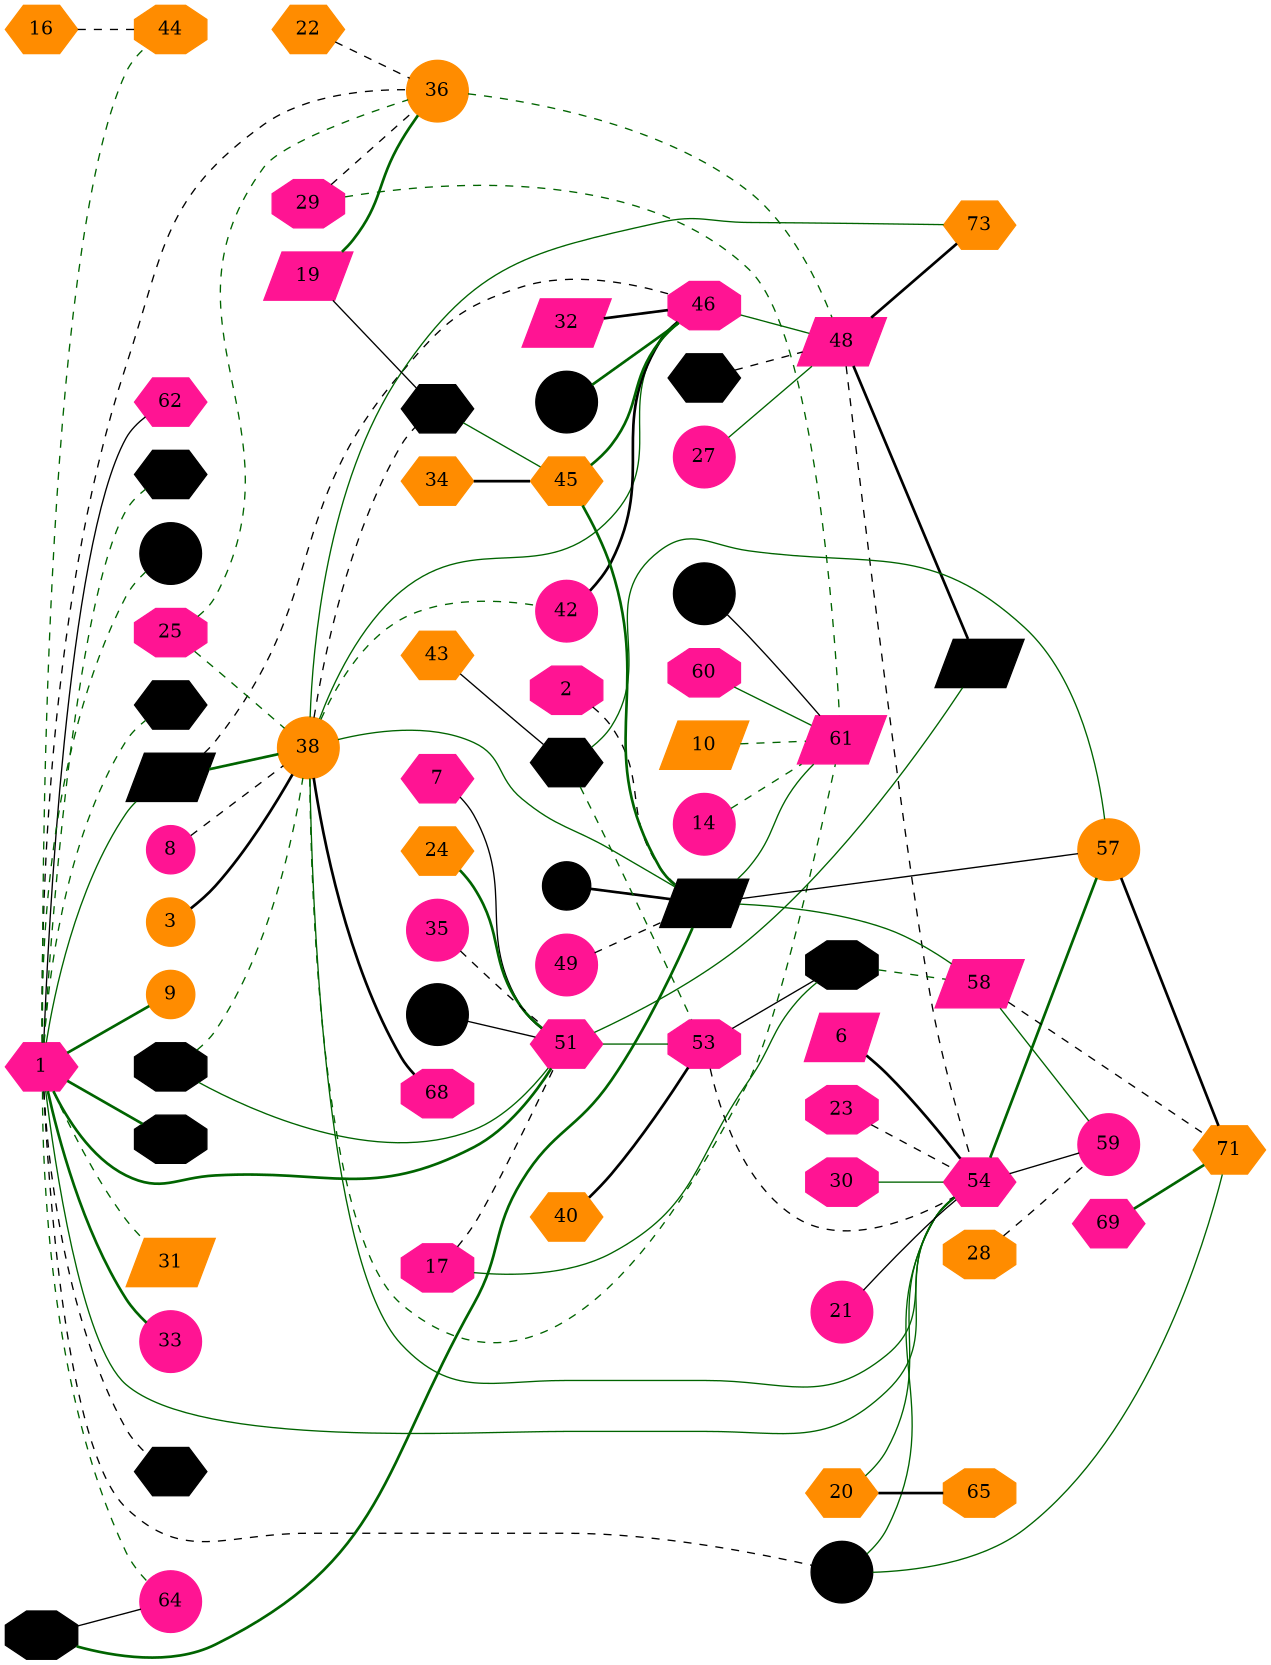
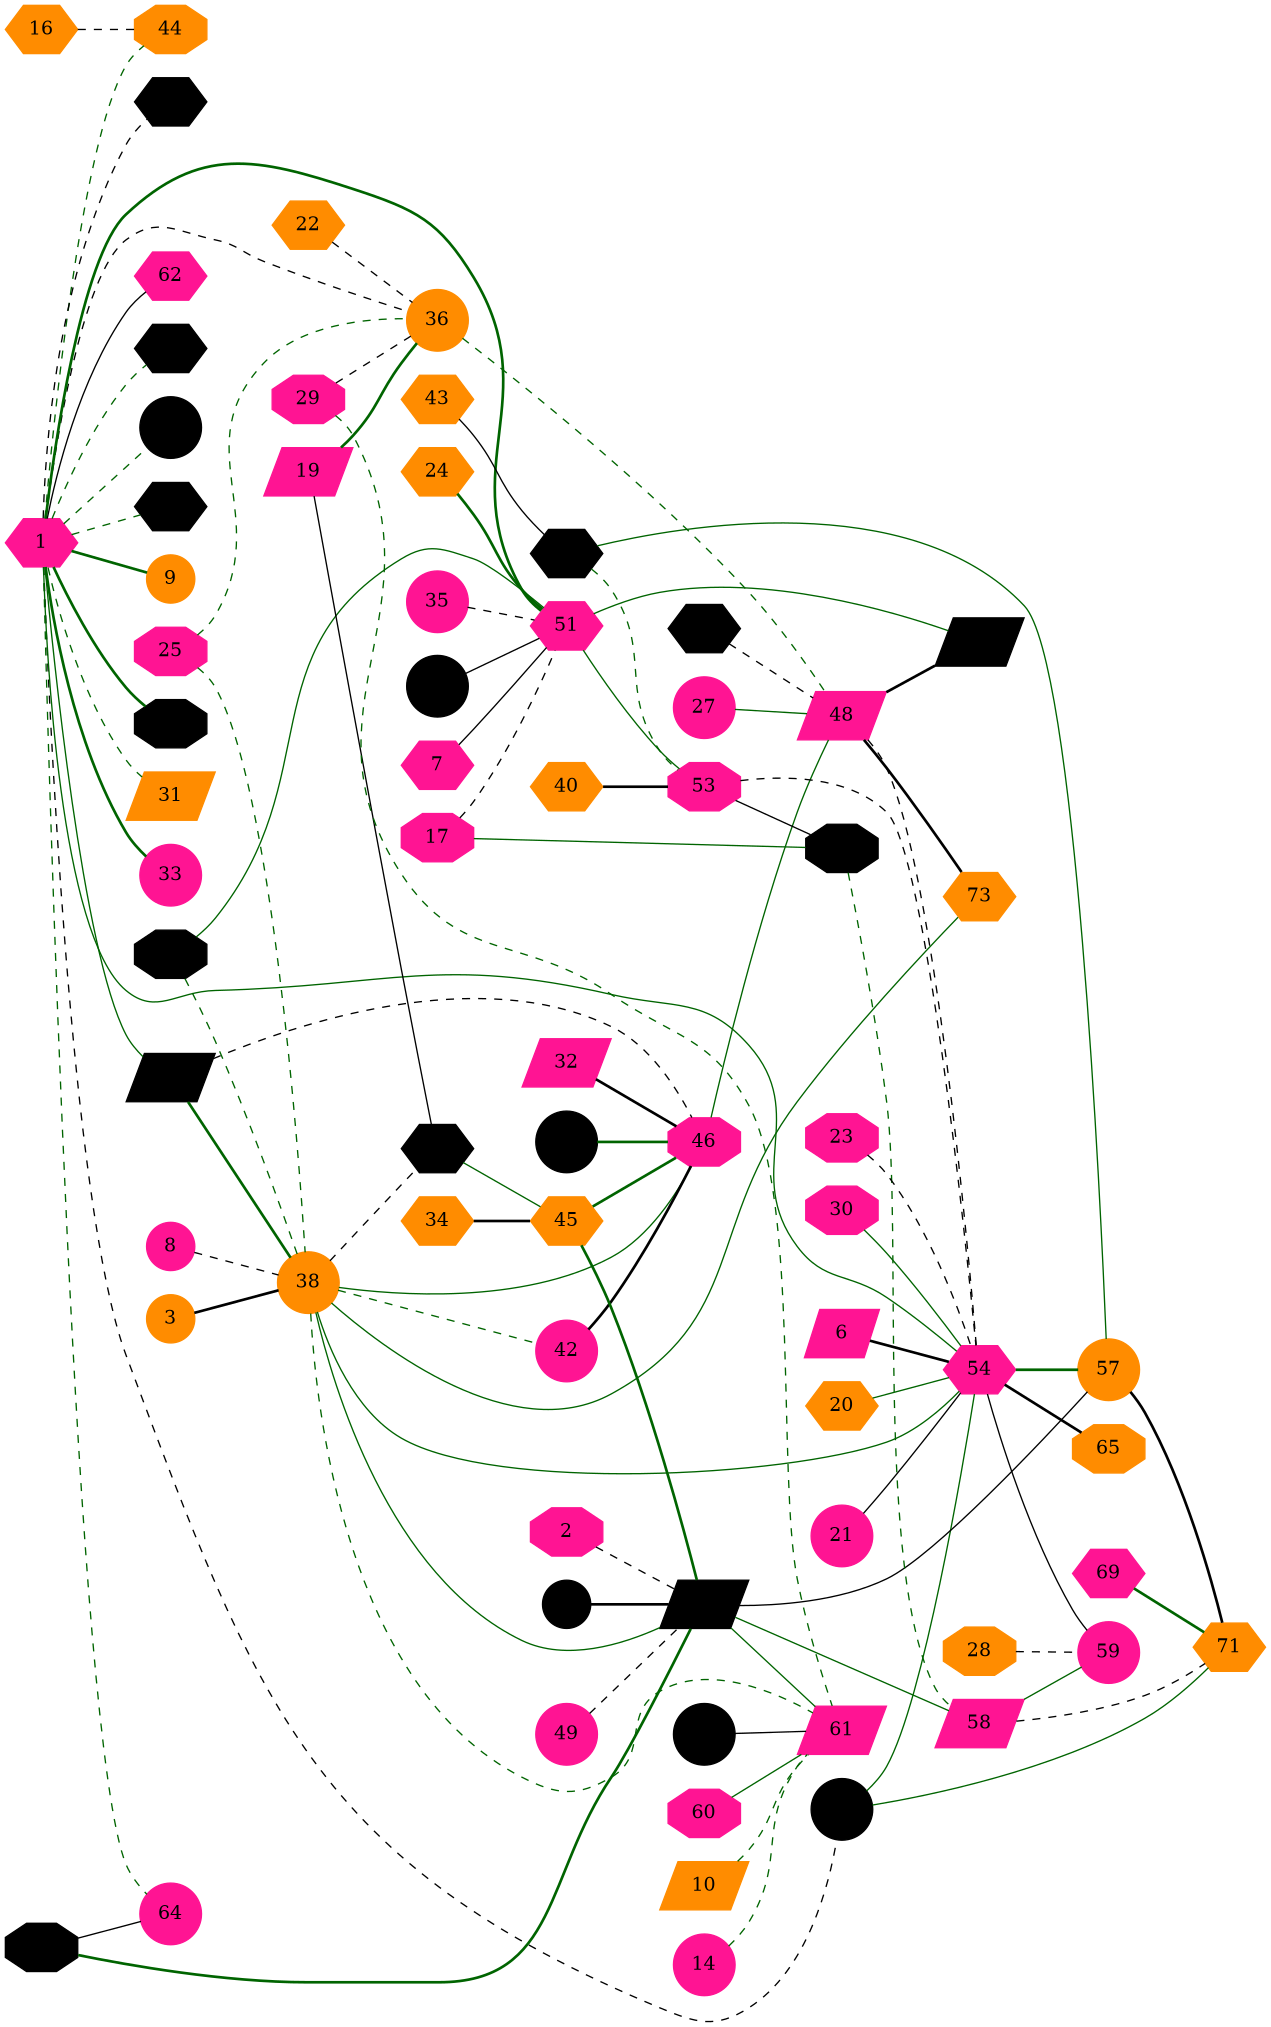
(437, 1094) -> none
(911, 1493) -> (1043, 1409)
